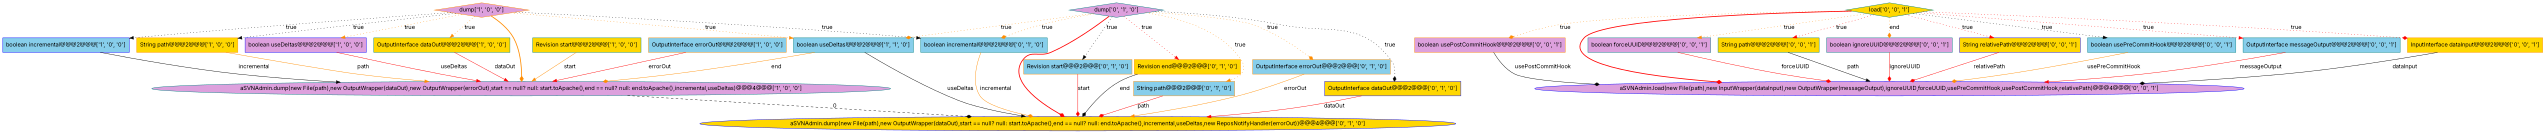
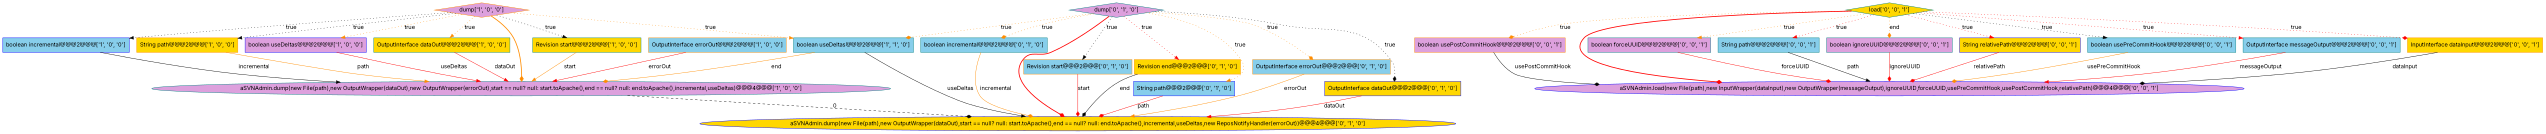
(716, 23) -> (530, 26)
(1769, 45) -> (1769, 45)
(1184, 89) -> (1184, 89)
